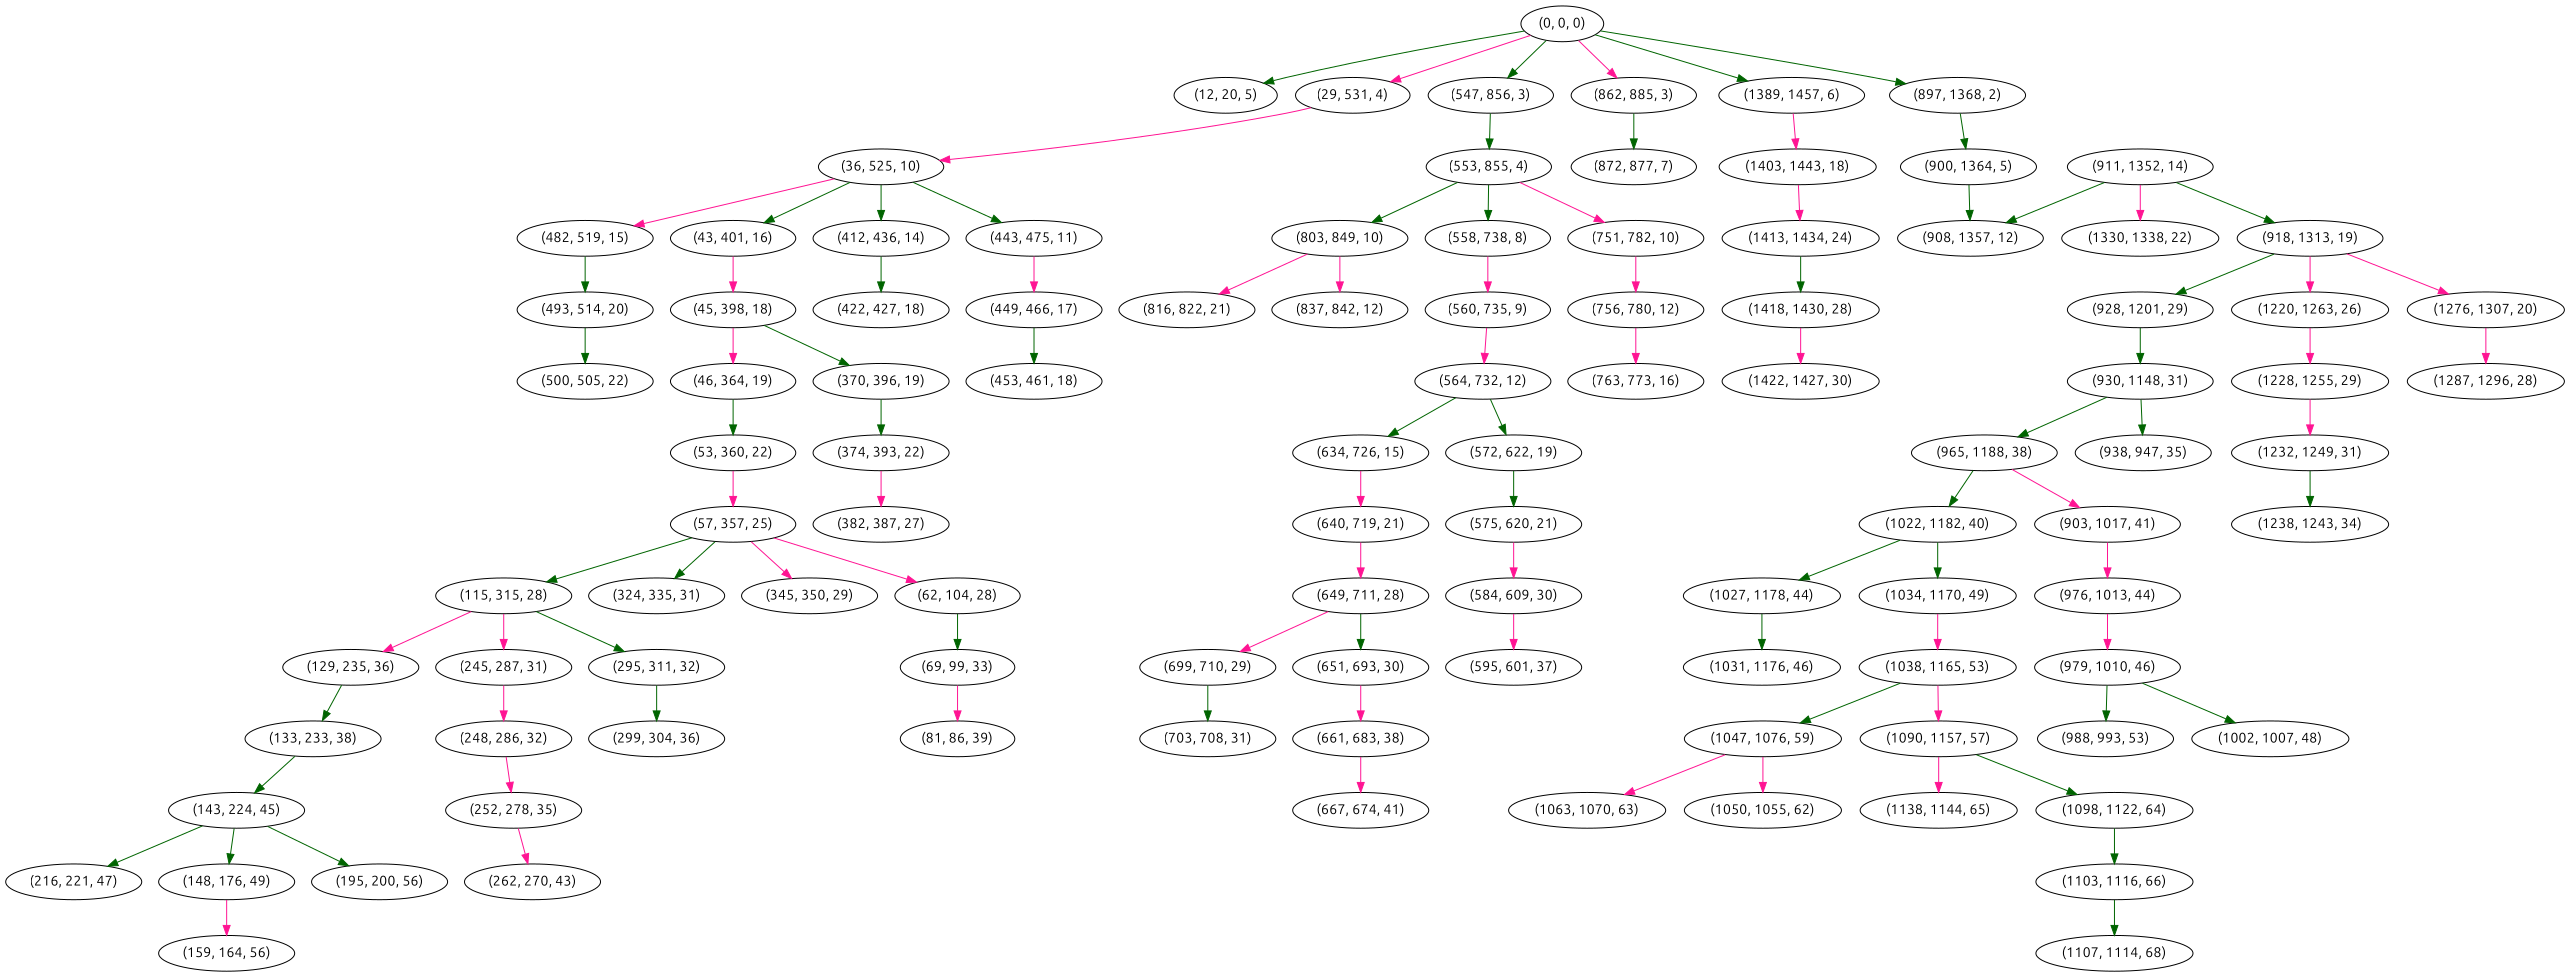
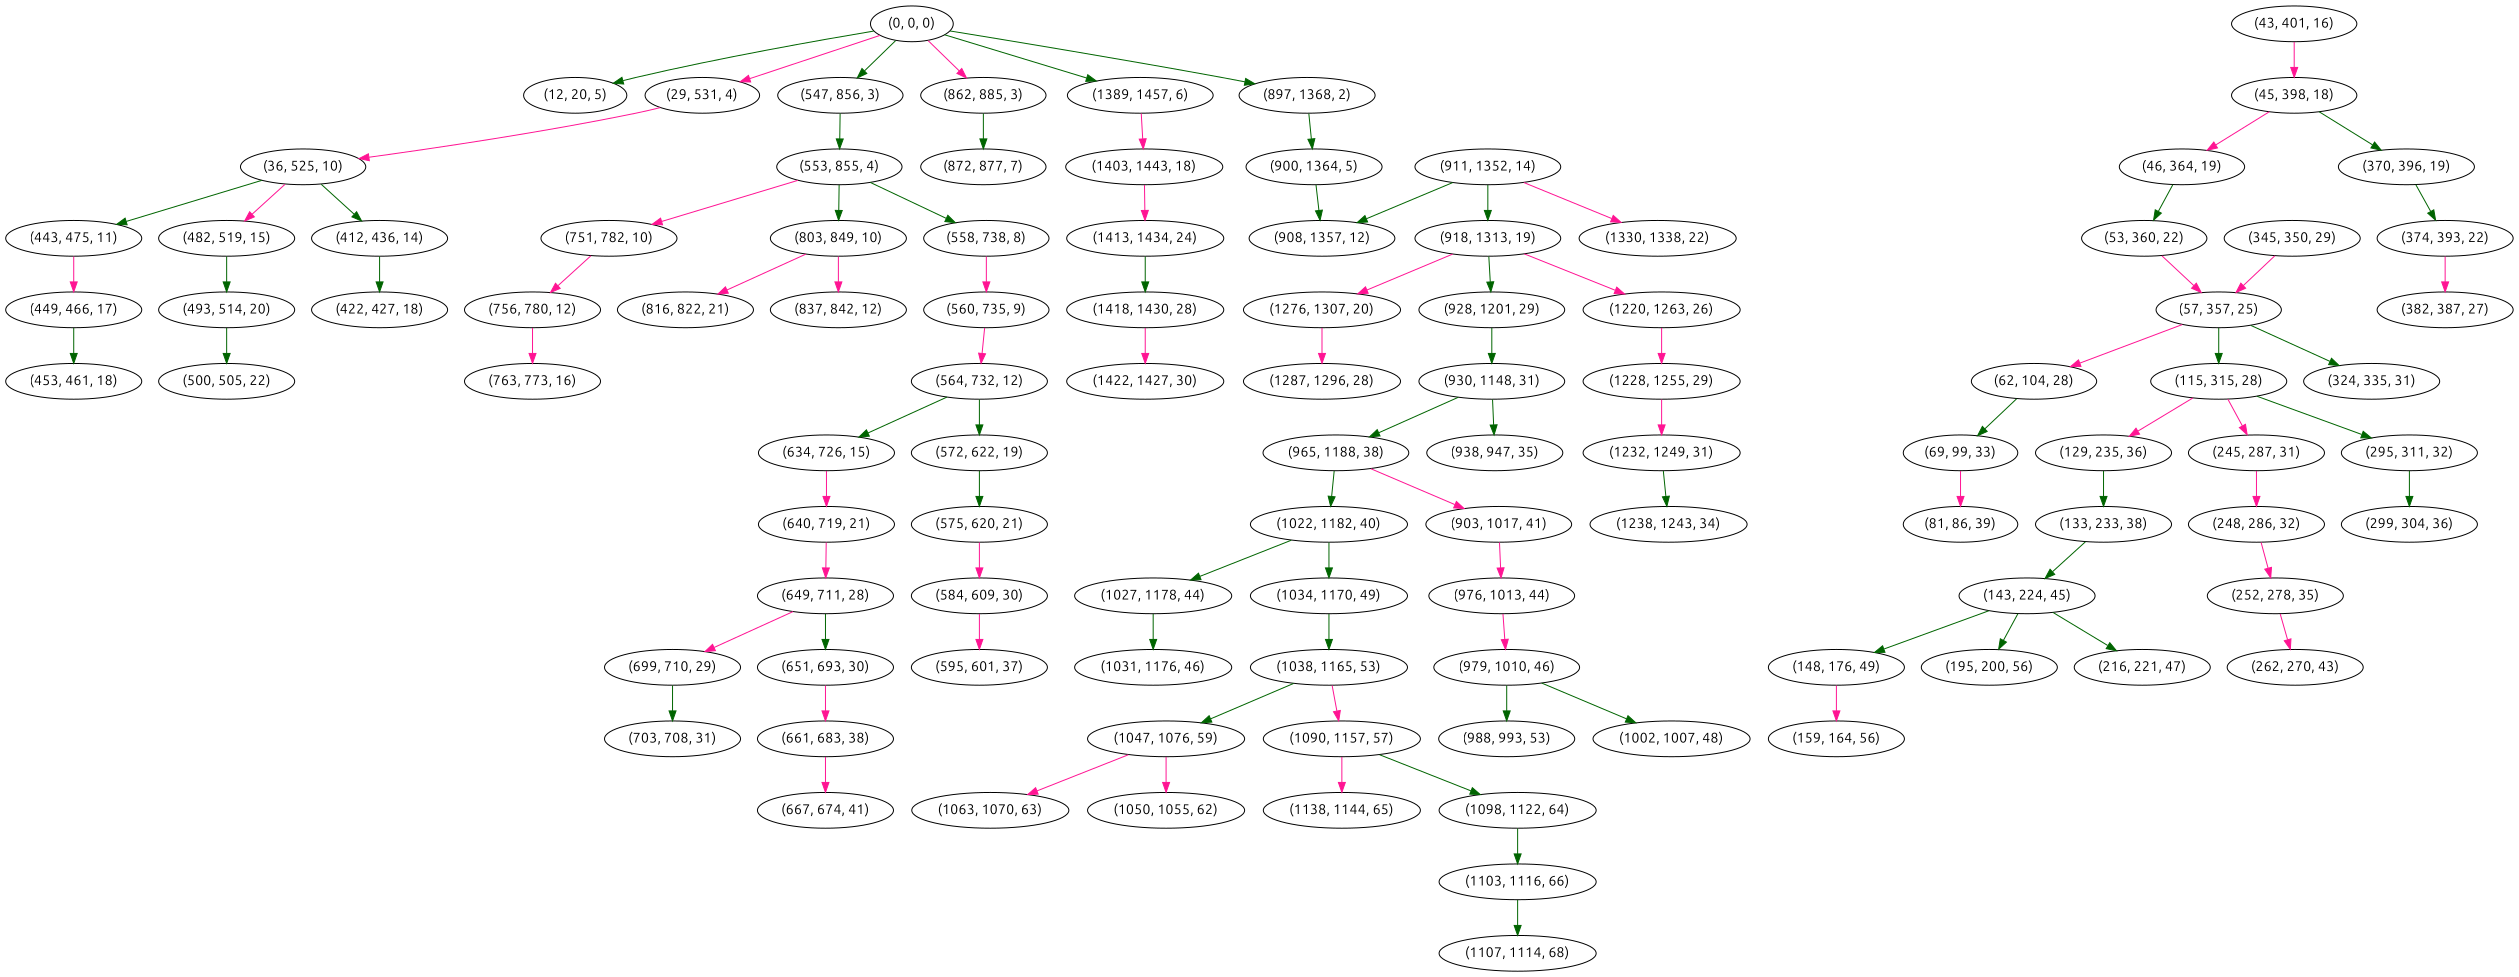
(812, 200) -> none
(768, 557) -> (2259, 271)
(1938, 627) -> (1329, 627)
